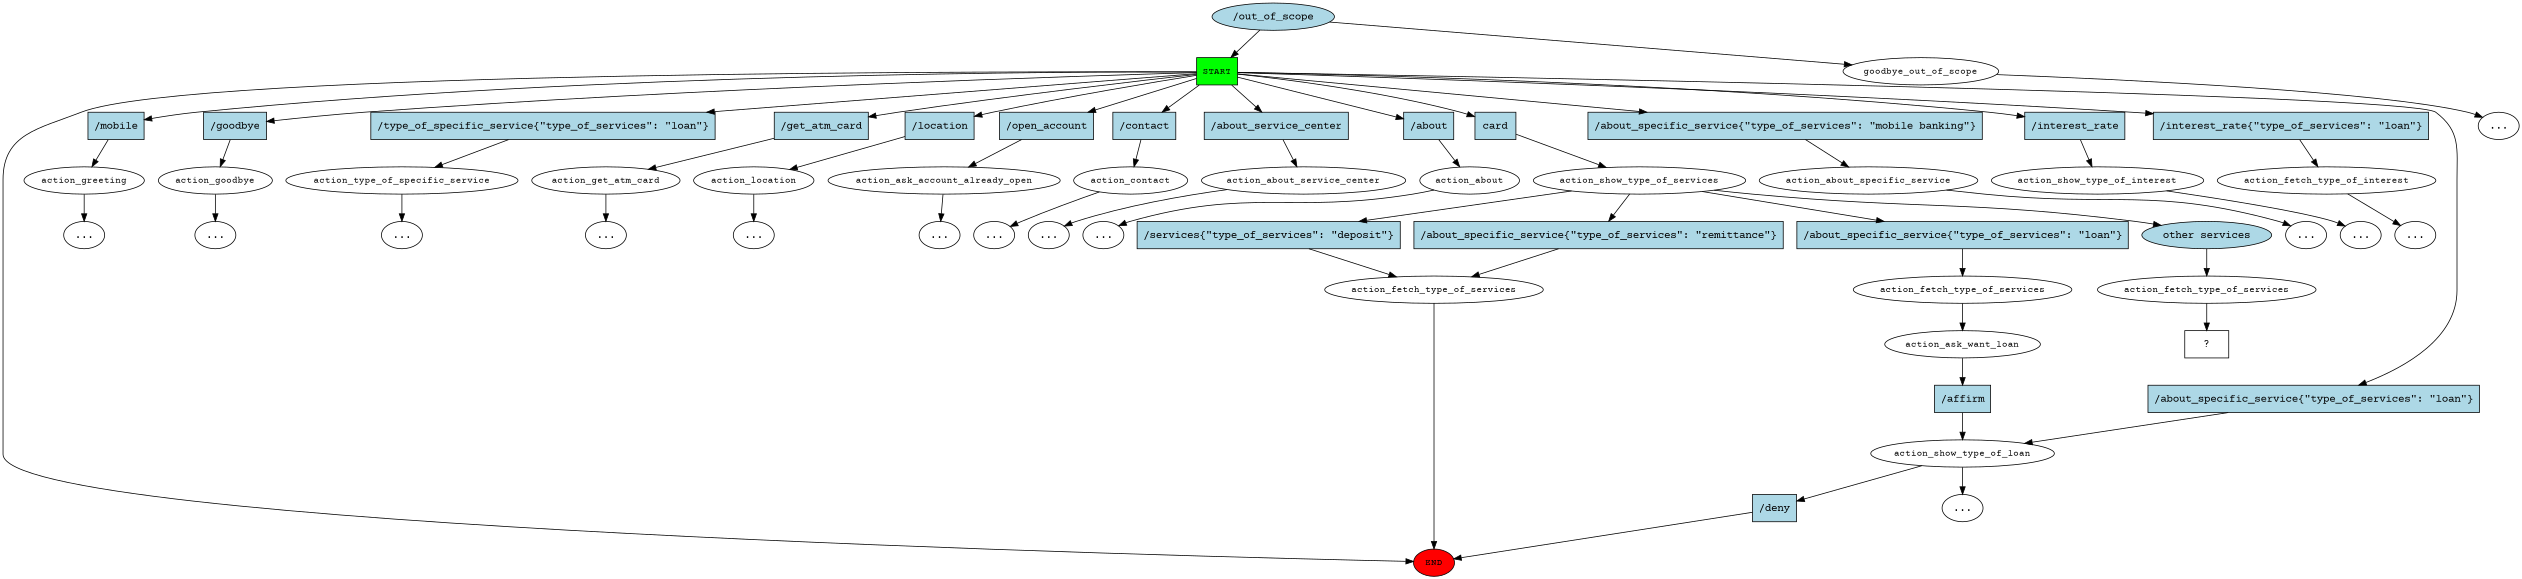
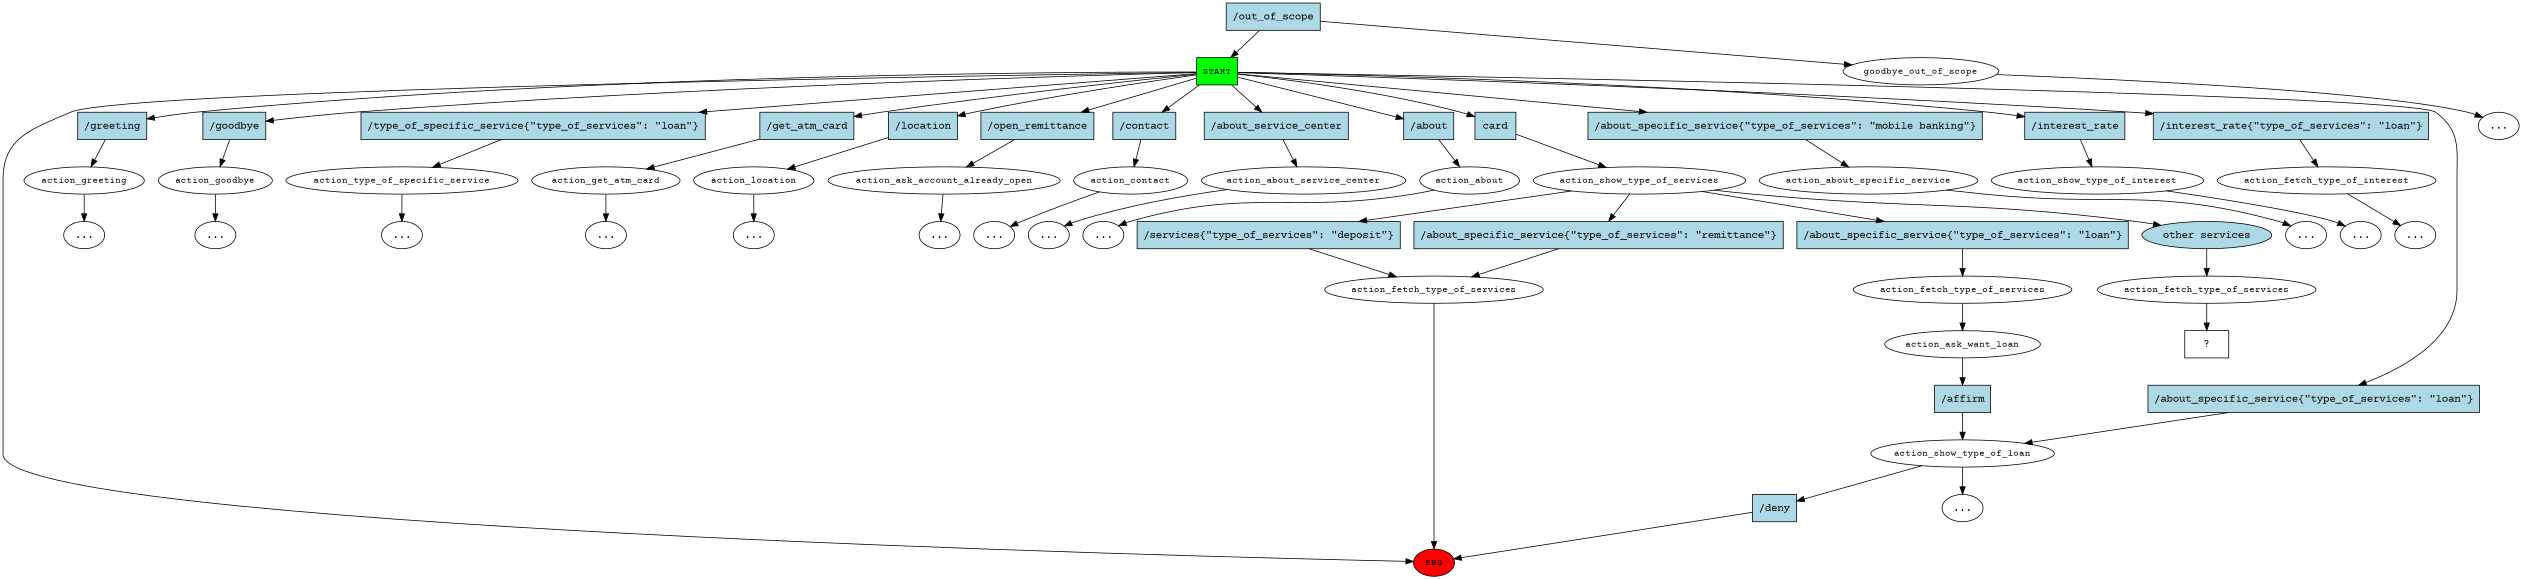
(1273, 17) -> (1273, 17)
(116, 126) -> (112, 126)
(1046, 126) -> (1037, 126)
